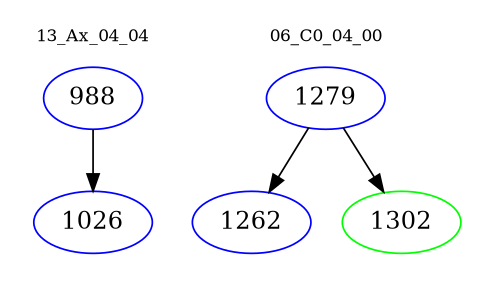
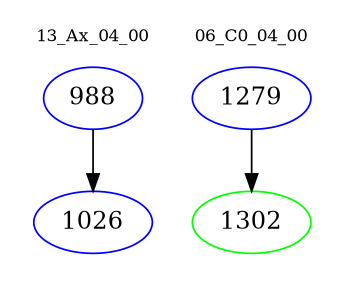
(93, 37) -> (93, 37)
(252, 222) -> none
